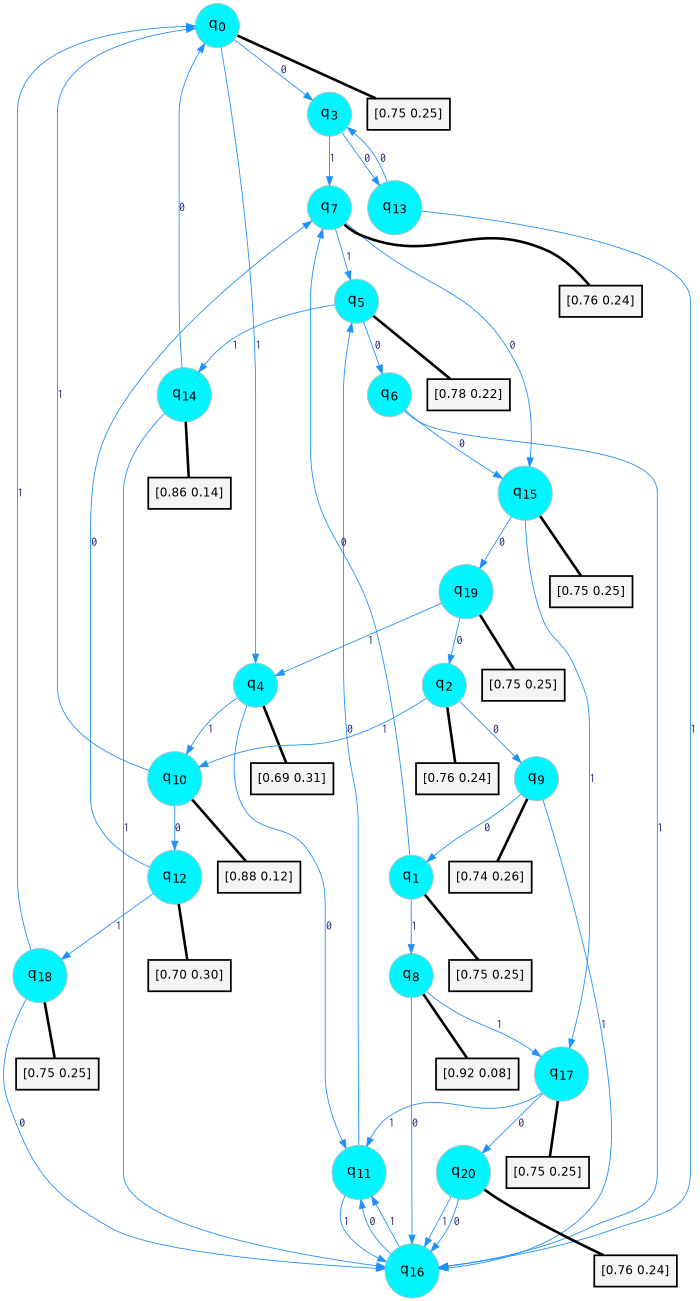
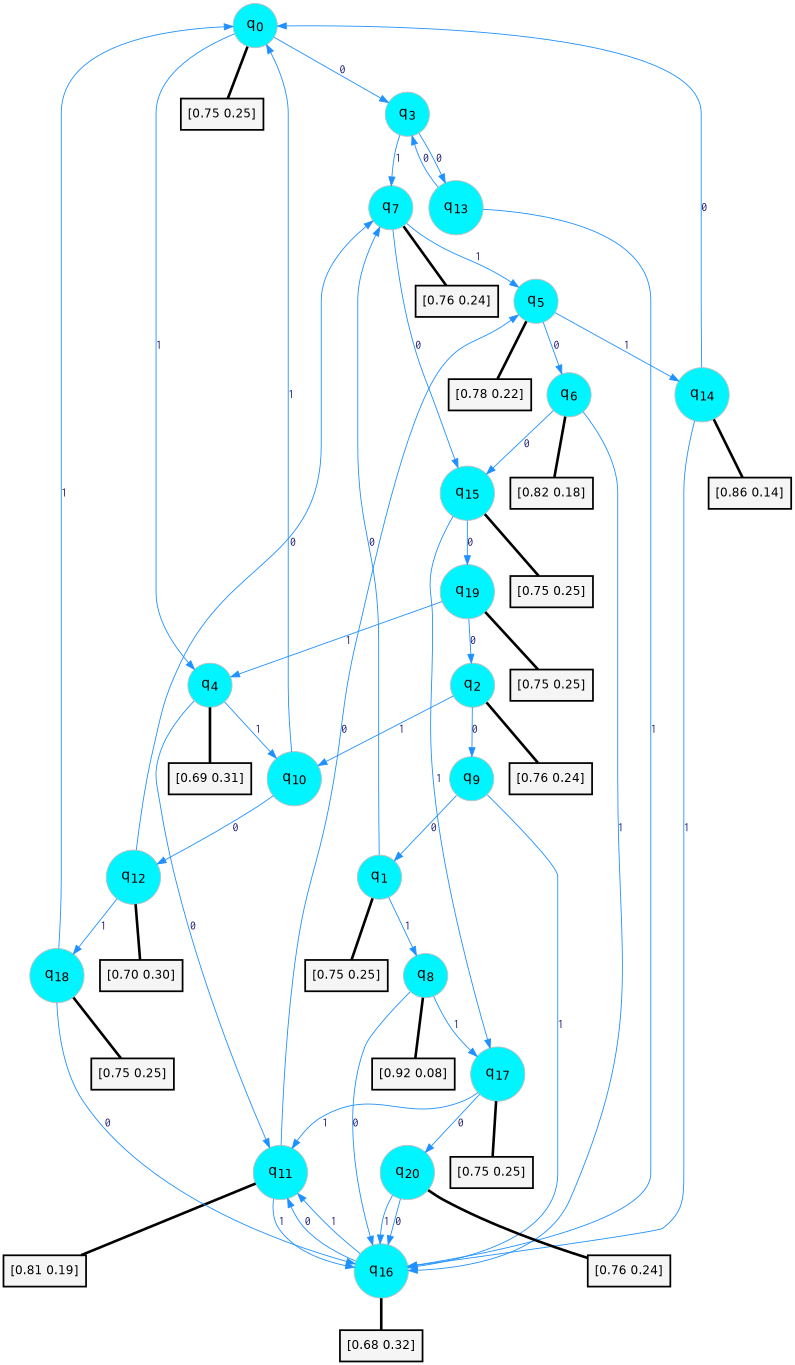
none -> (552, 493)
(259, 877) -> none
(490, 877) -> none
none -> (45, 1271)
none -> (381, 1346)
